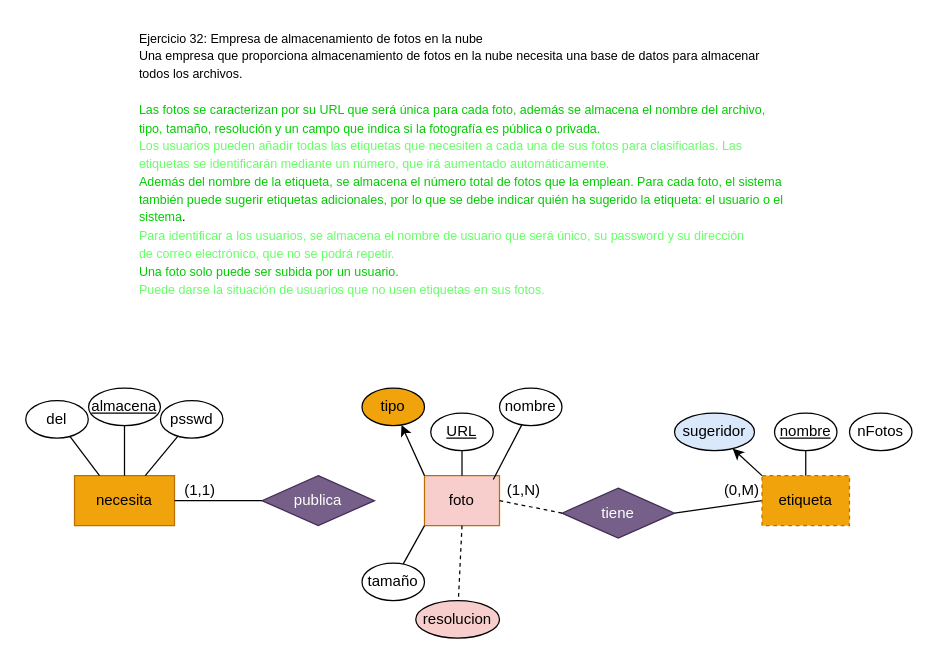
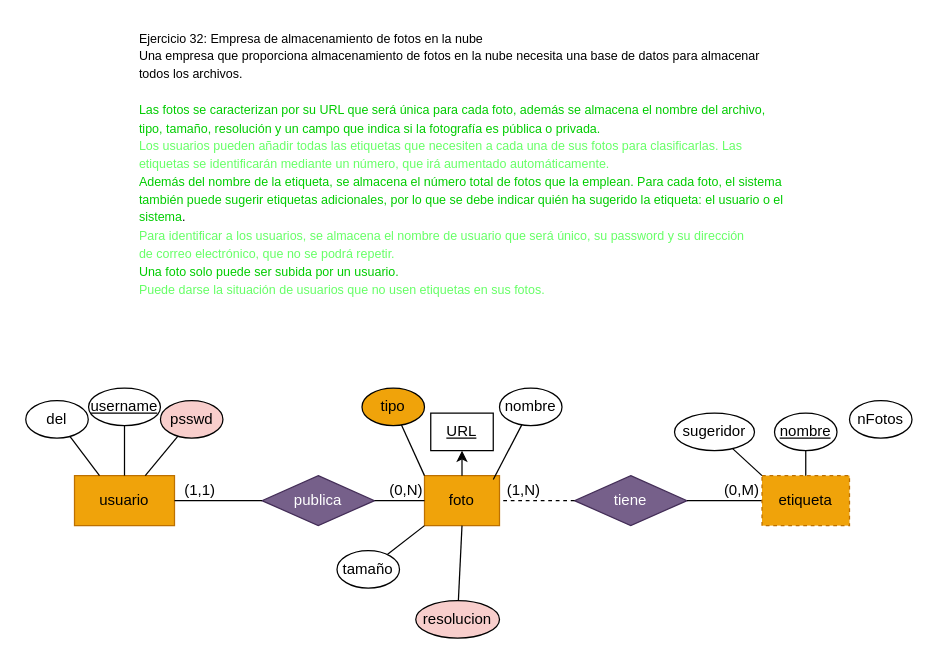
(124, 407) -> (124, 407)
(192, 419) -> (192, 419)
(462, 432) -> (462, 432)
(714, 432) -> (714, 432)
(881, 432) -> (881, 419)
(405, 433) -> (403, 430)
(739, 455) -> (736, 452)
(462, 457) -> (462, 461)
(124, 501) -> (124, 501)
none -> (399, 501)
(462, 501) -> (462, 501)
(618, 513) -> (631, 501)
(460, 563) -> (460, 563)
(393, 582) -> (368, 569)
